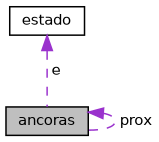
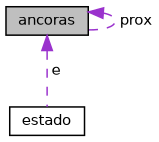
(47, 79) -> (47, 79)
